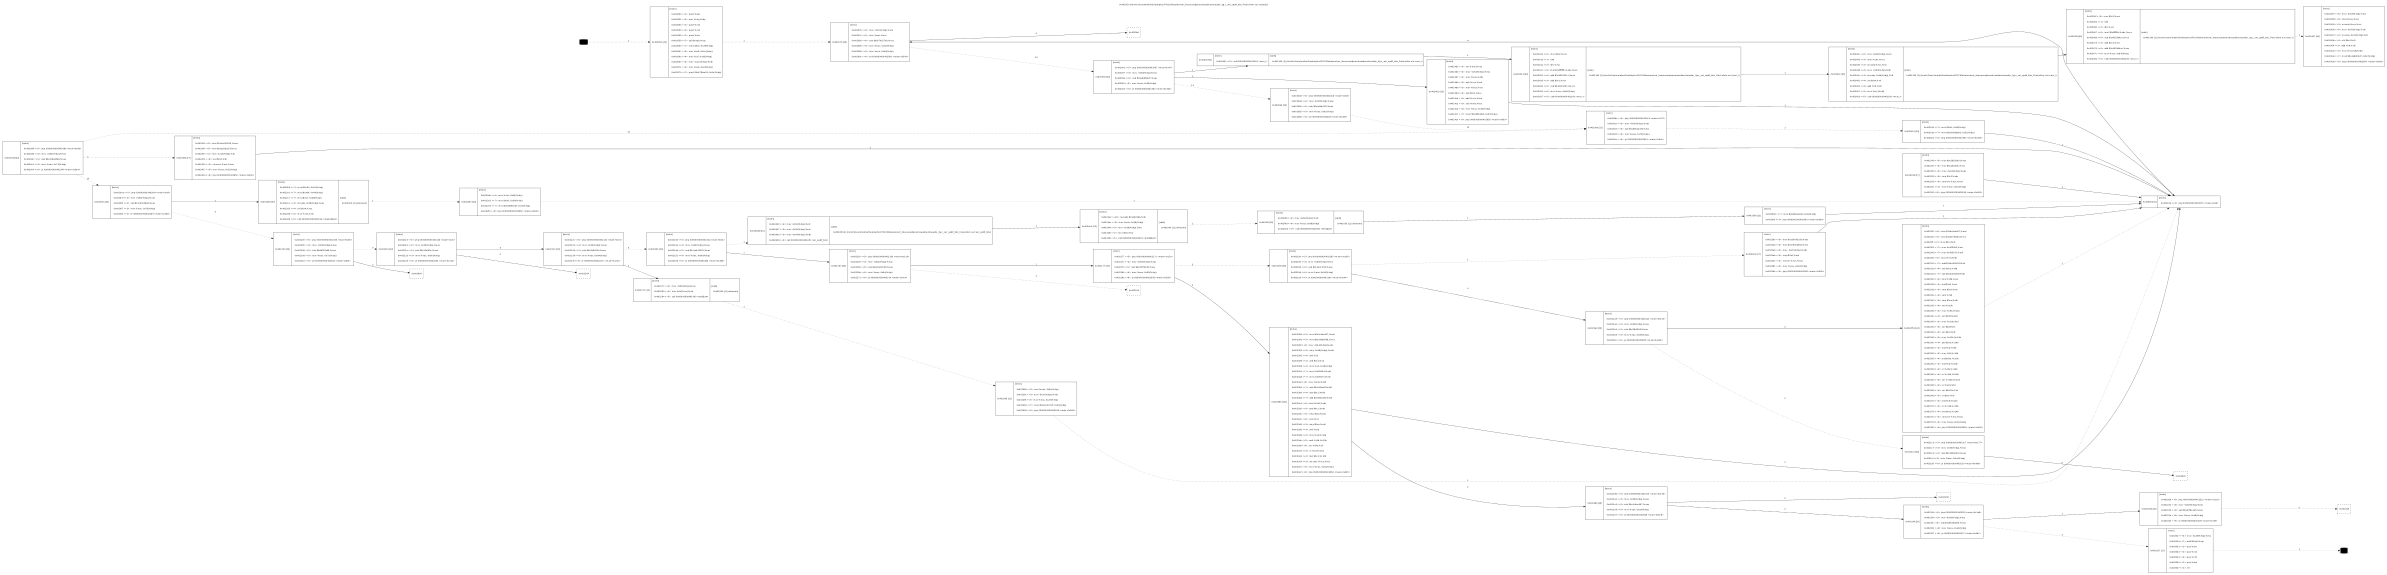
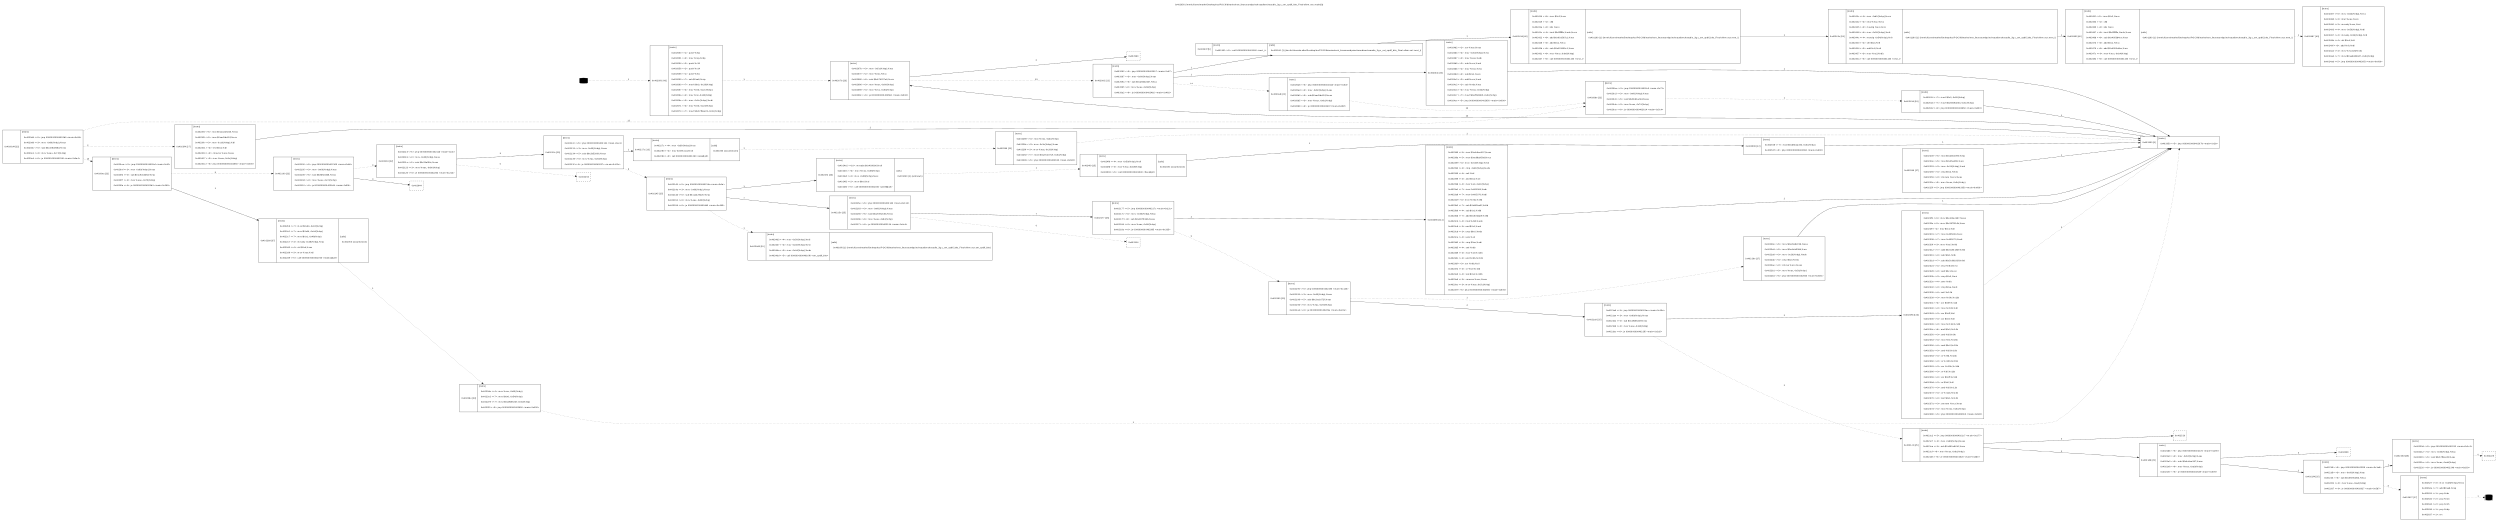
(1035, 228) -> (770, 185)
(516, 264) -> (516, 171)
(1460, 498) -> (2060, 452)
